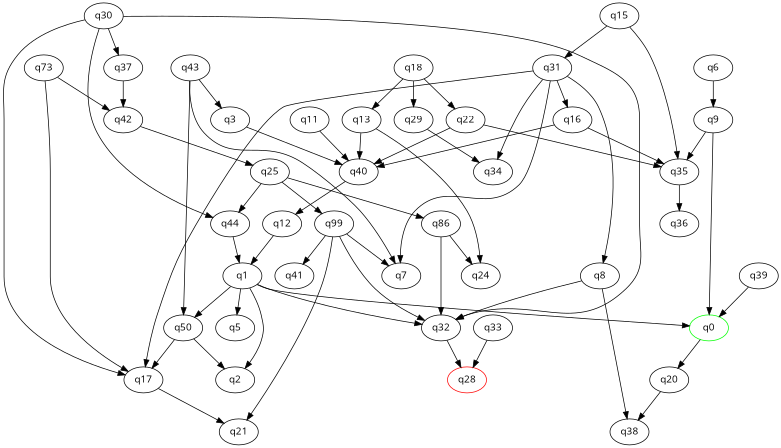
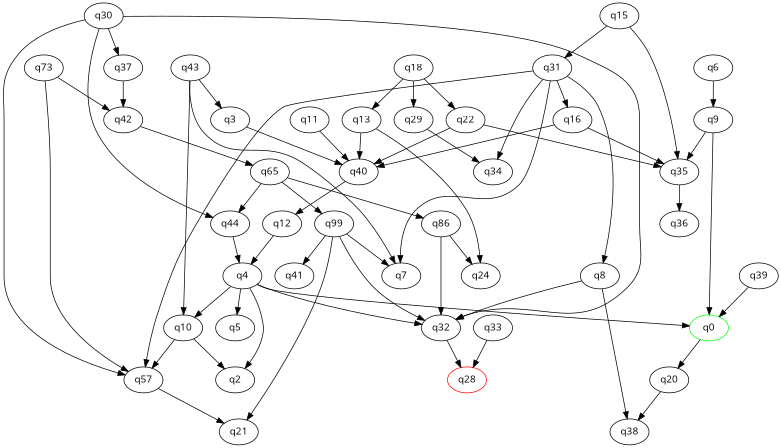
(270, 172) -> (270, 172)
(242, 276) -> (242, 276)
(183, 328) -> (183, 328)
(143, 380) -> (143, 380)
